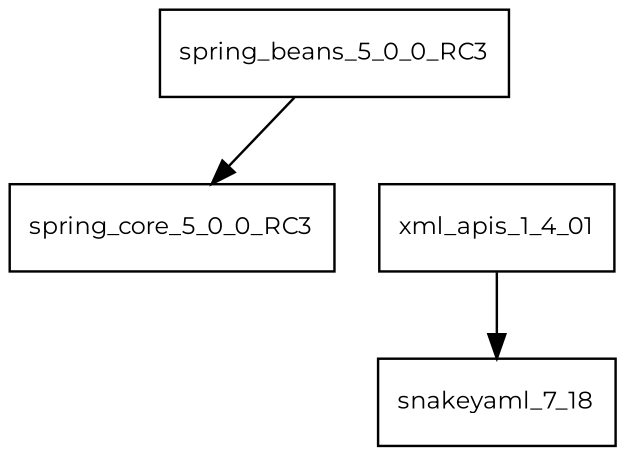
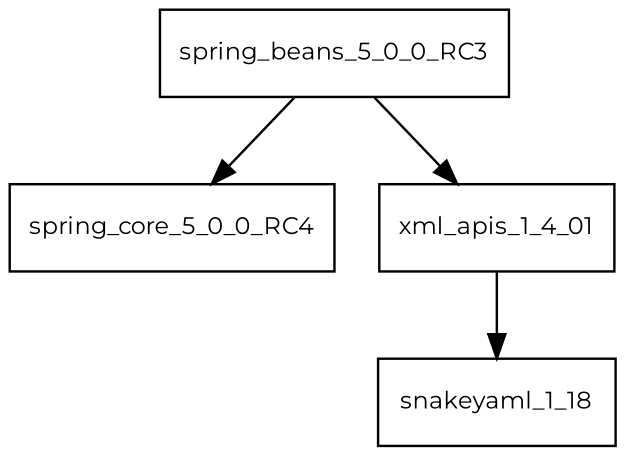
none -> (407, 132)
(172, 228) -> (172, 228)
(497, 402) -> (497, 402)
